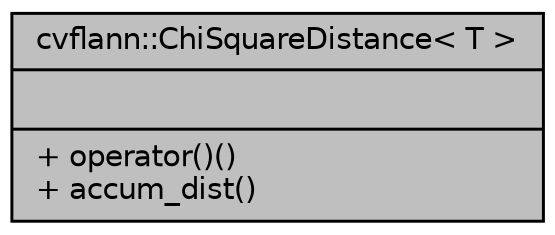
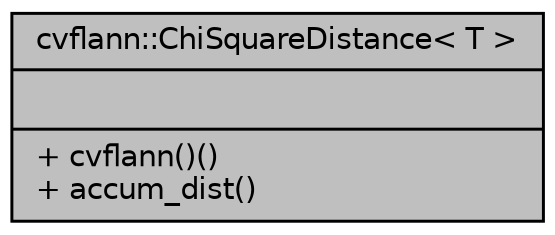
(137, 157) -> (128, 157)
